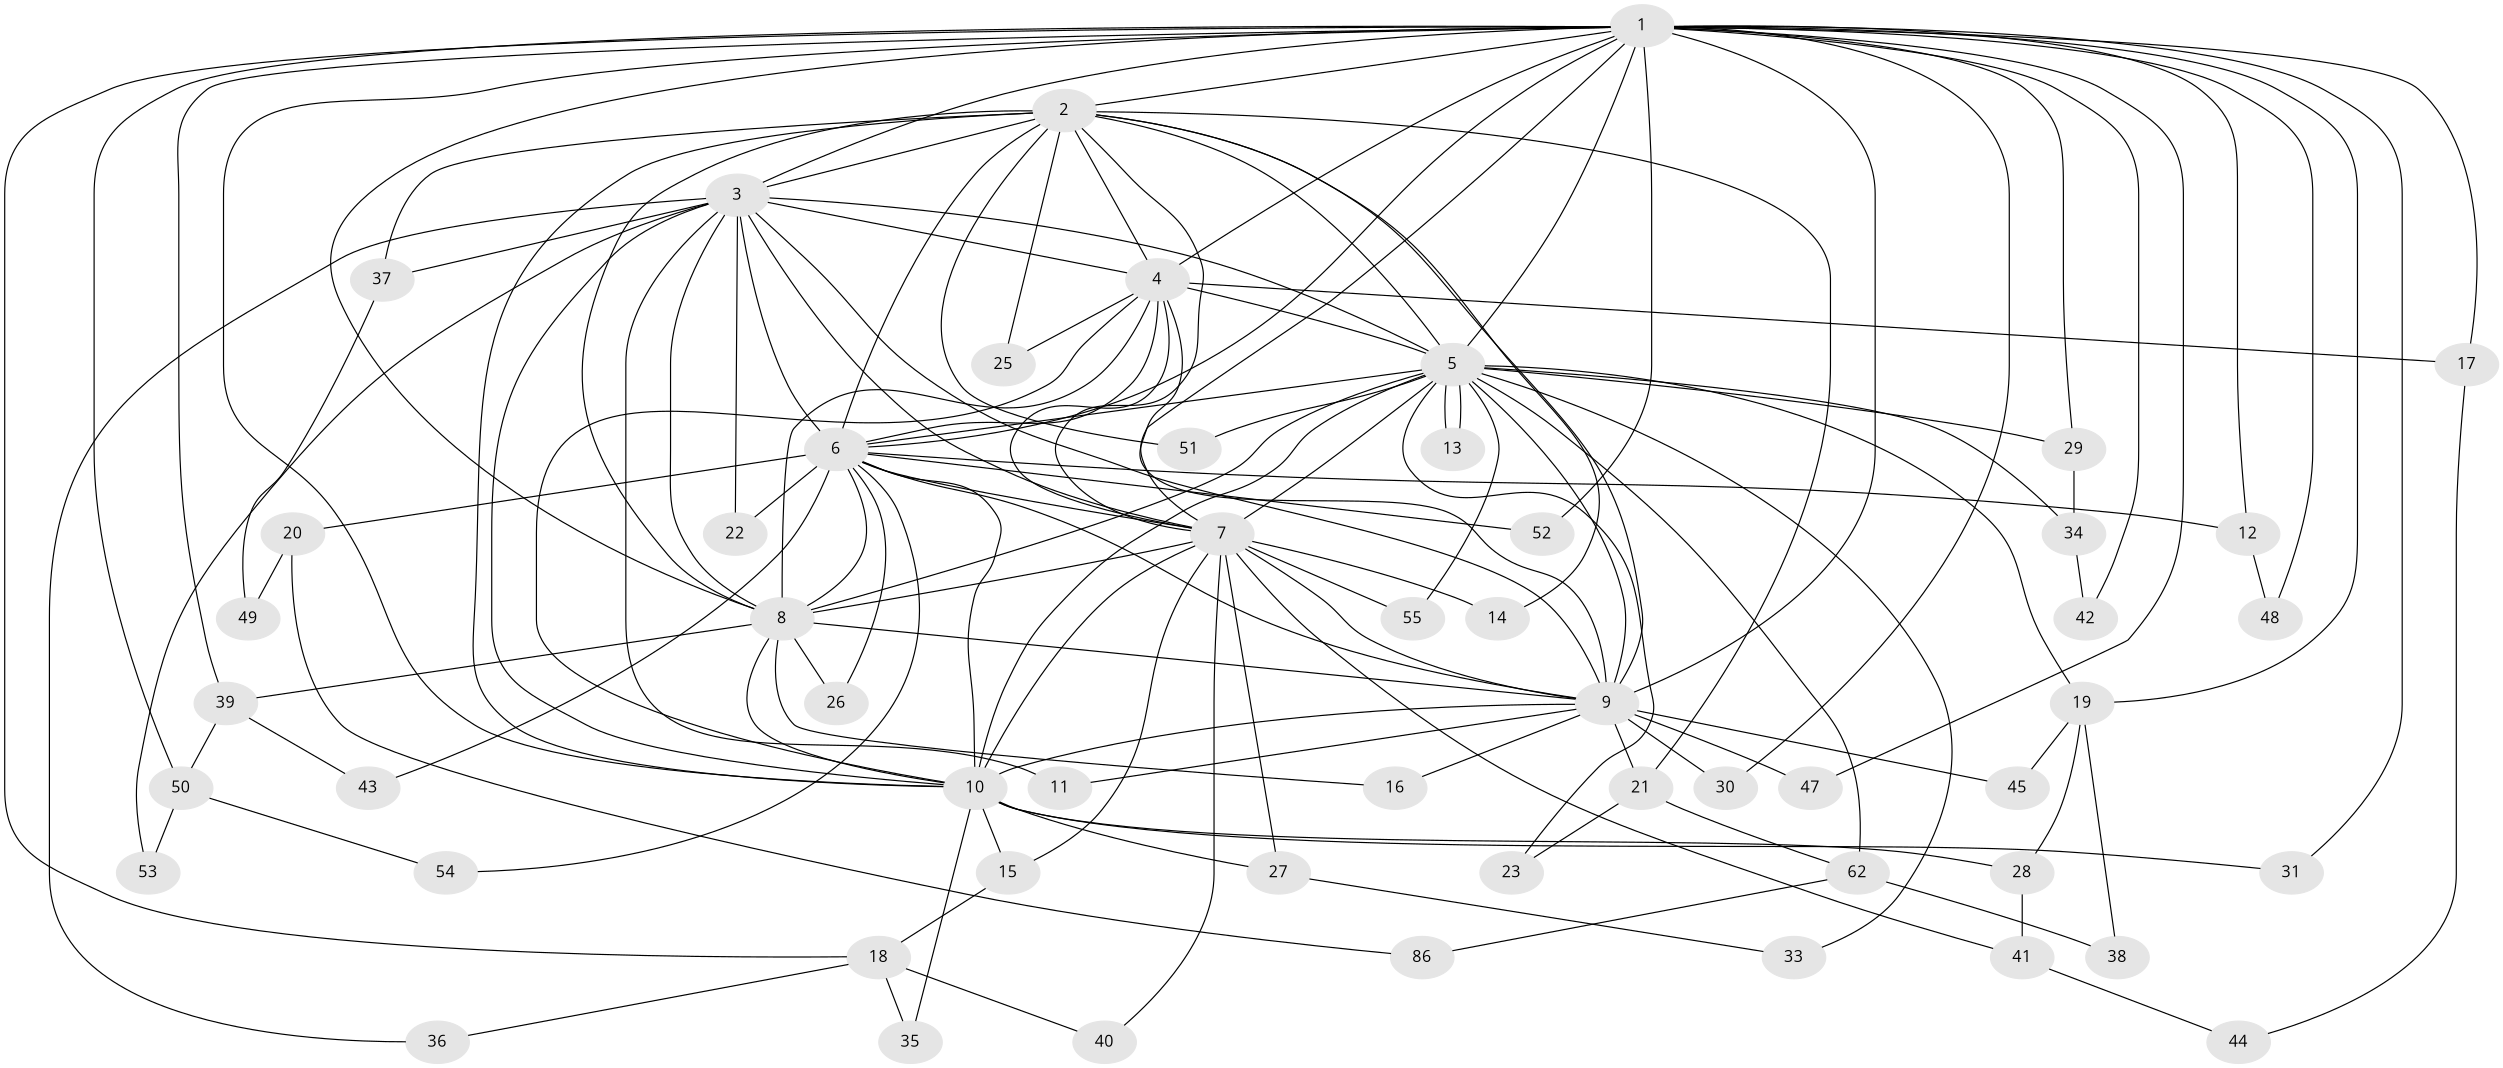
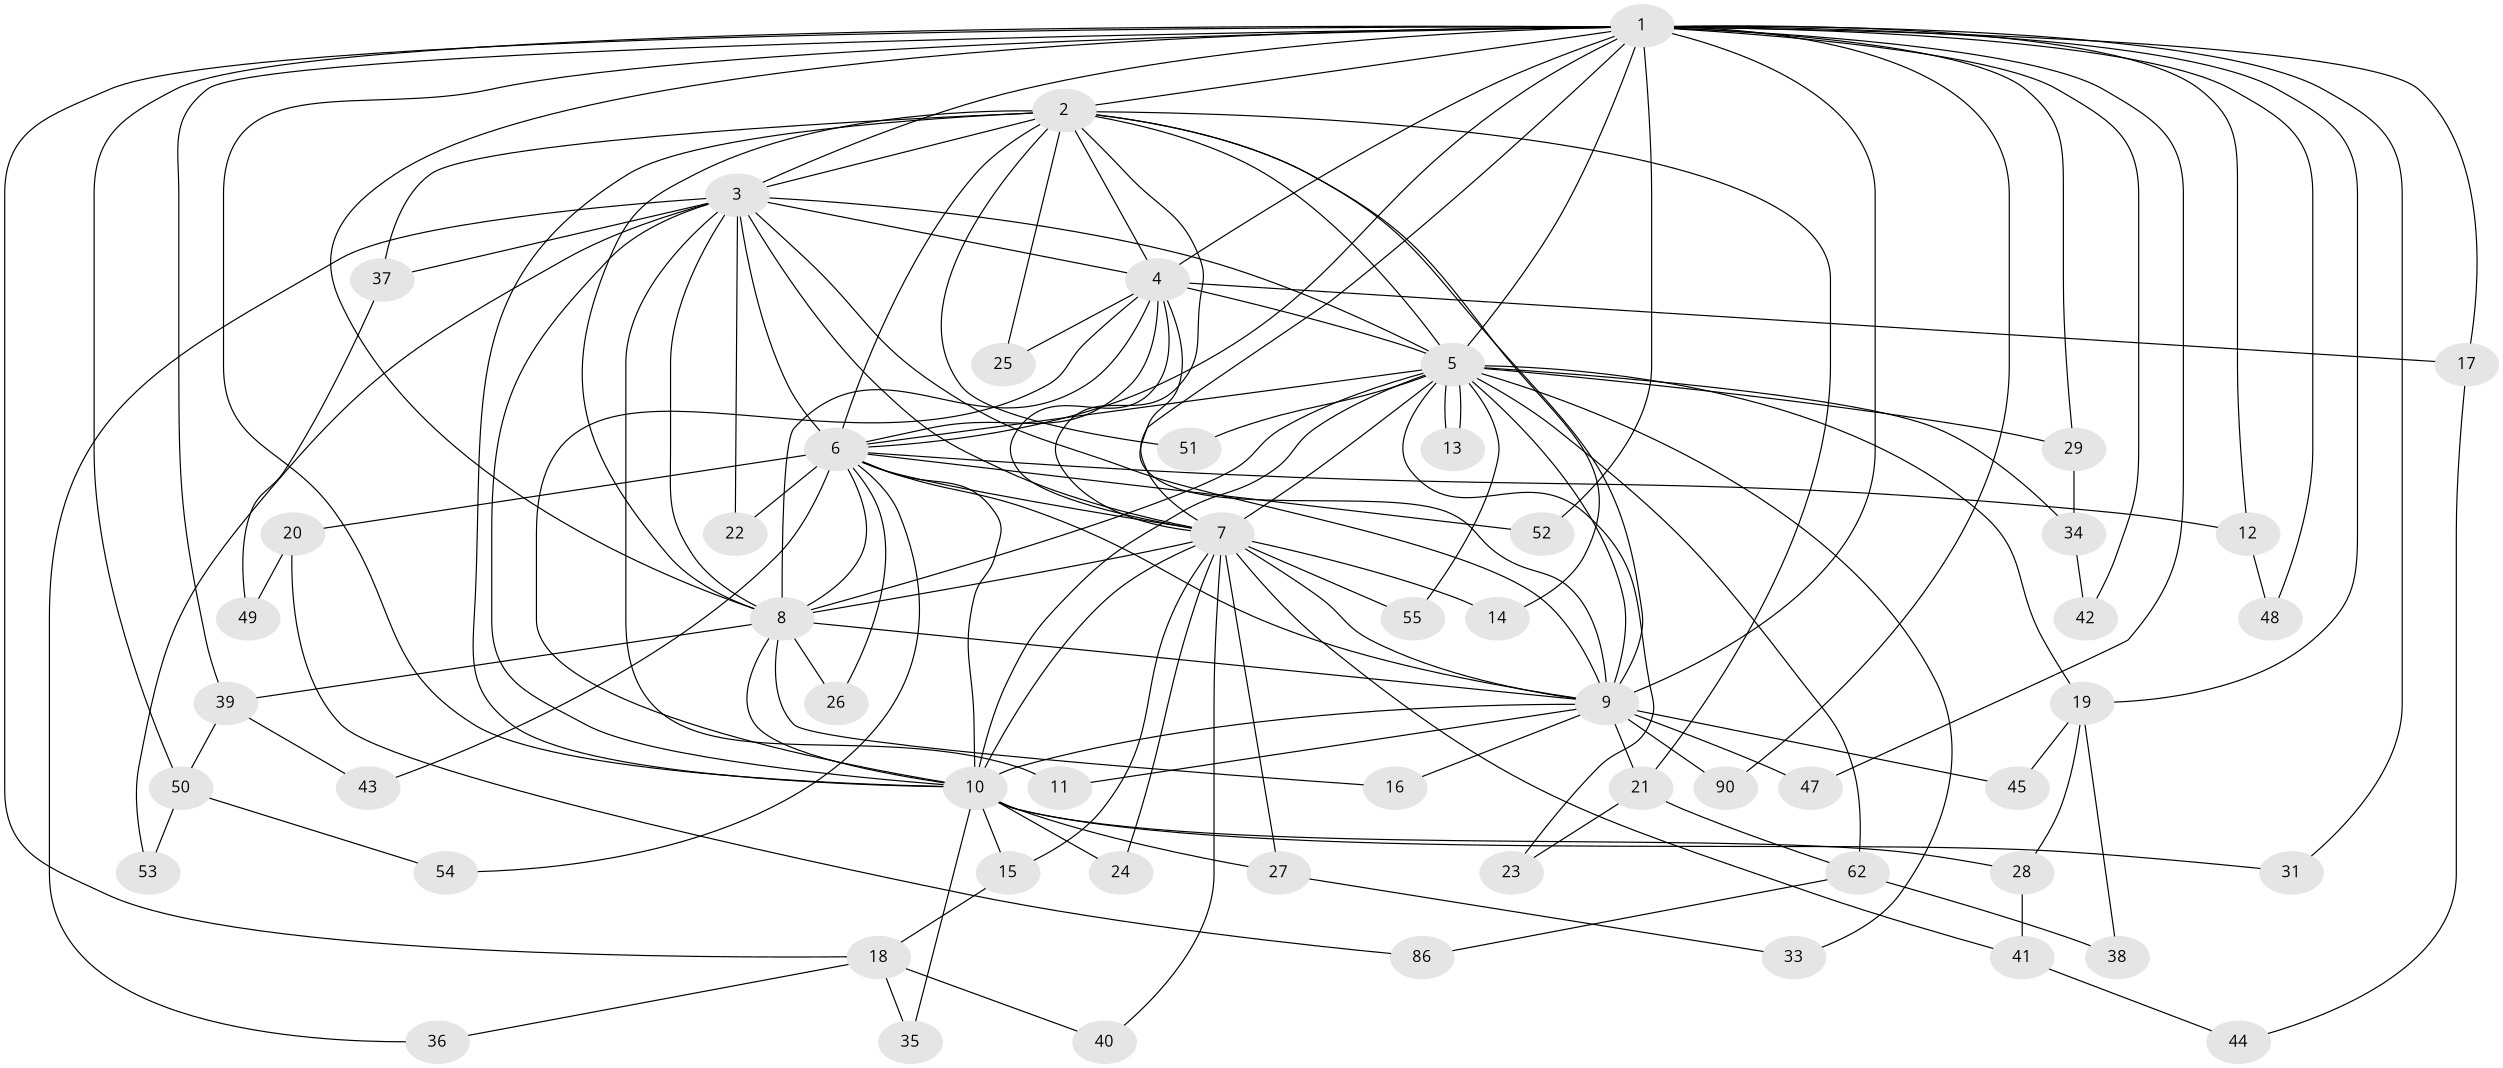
(1726, 788) -> (1726, 788)
none -> (1121, 873)
